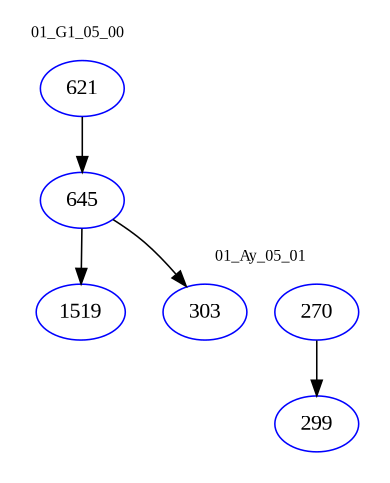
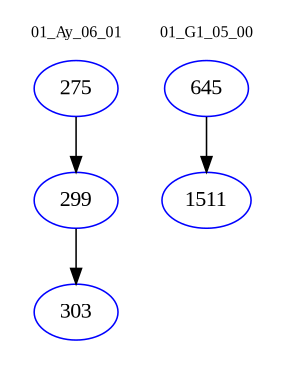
(82, 89) -> none
(160, 257) -> (76, 249)
(261, 257) -> (77, 33)
(81, 312) -> (207, 200)
(317, 312) -> (76, 89)
